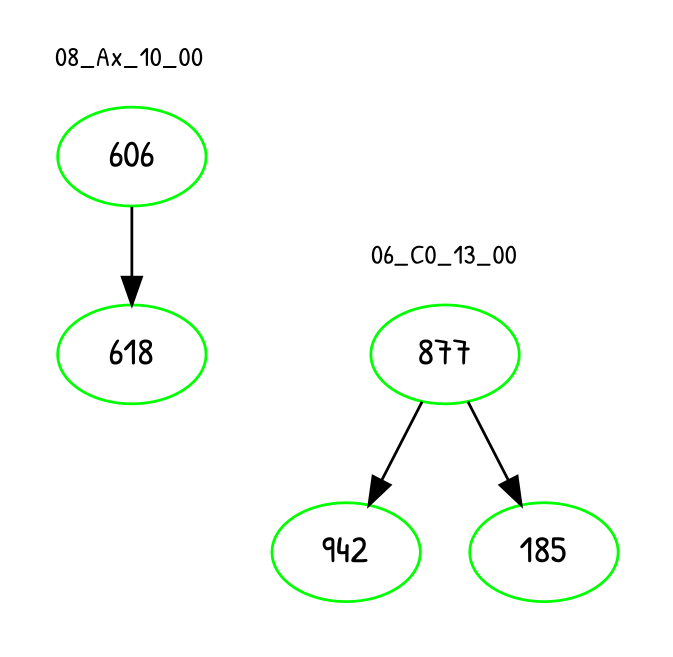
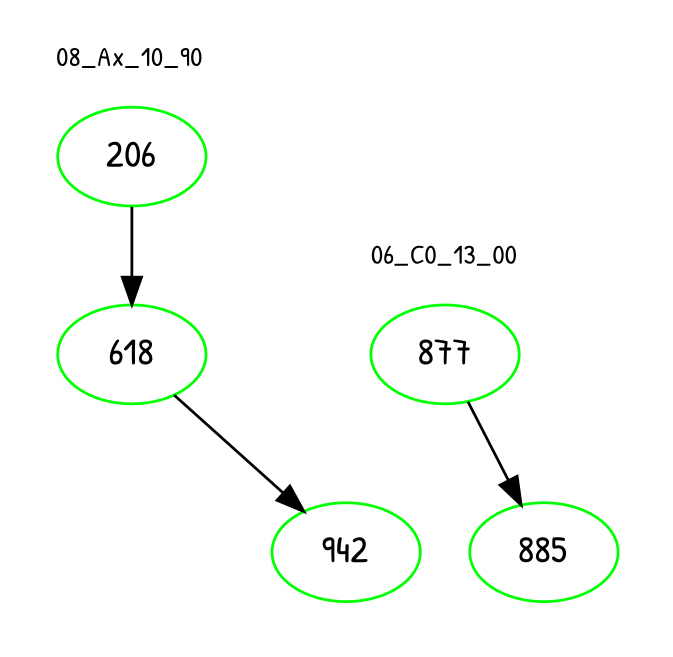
(130, 59) -> (130, 59)
(132, 157) -> (132, 157)
(402, 441) -> (229, 444)
(544, 552) -> (544, 552)
